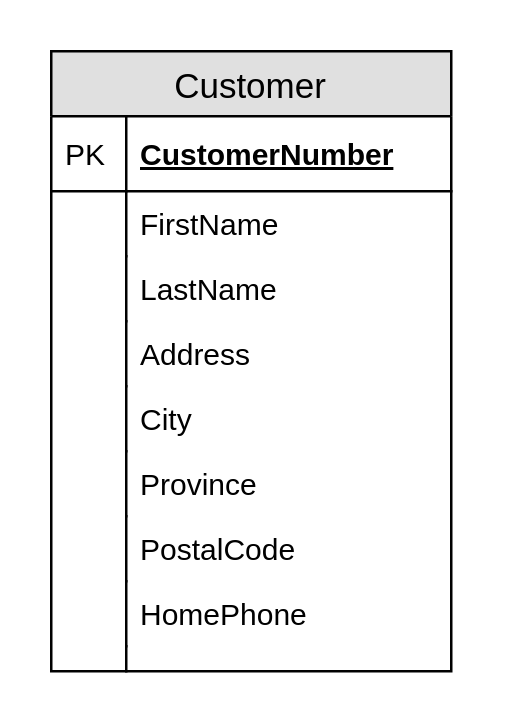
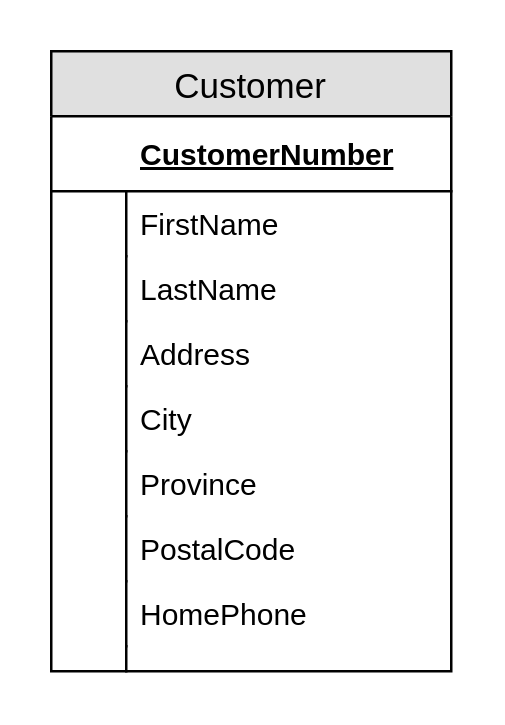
(89, 154) -> none
